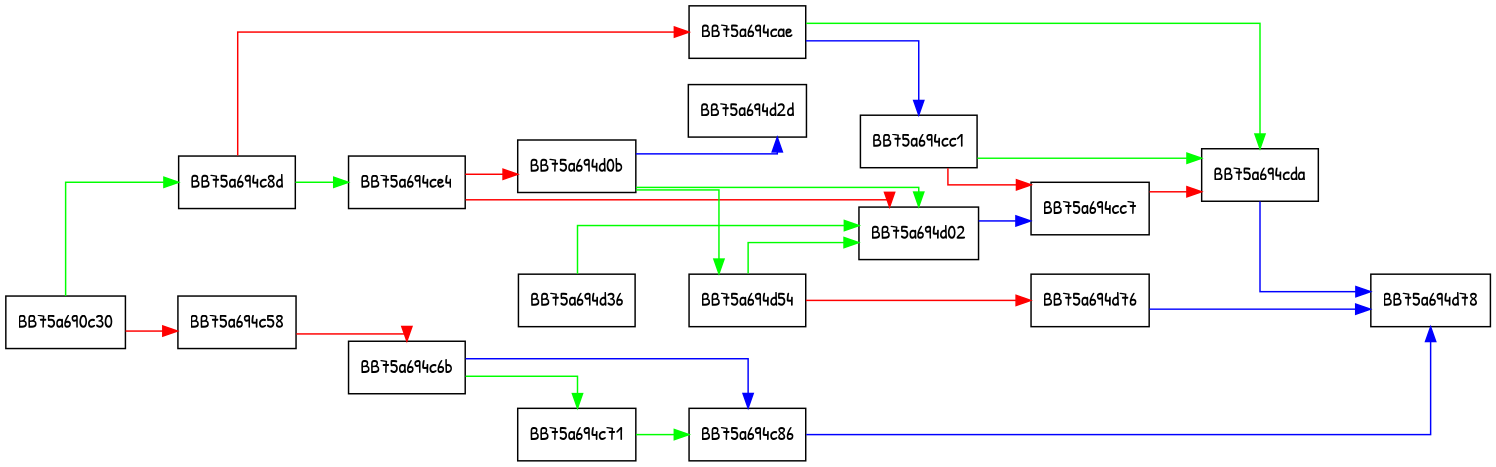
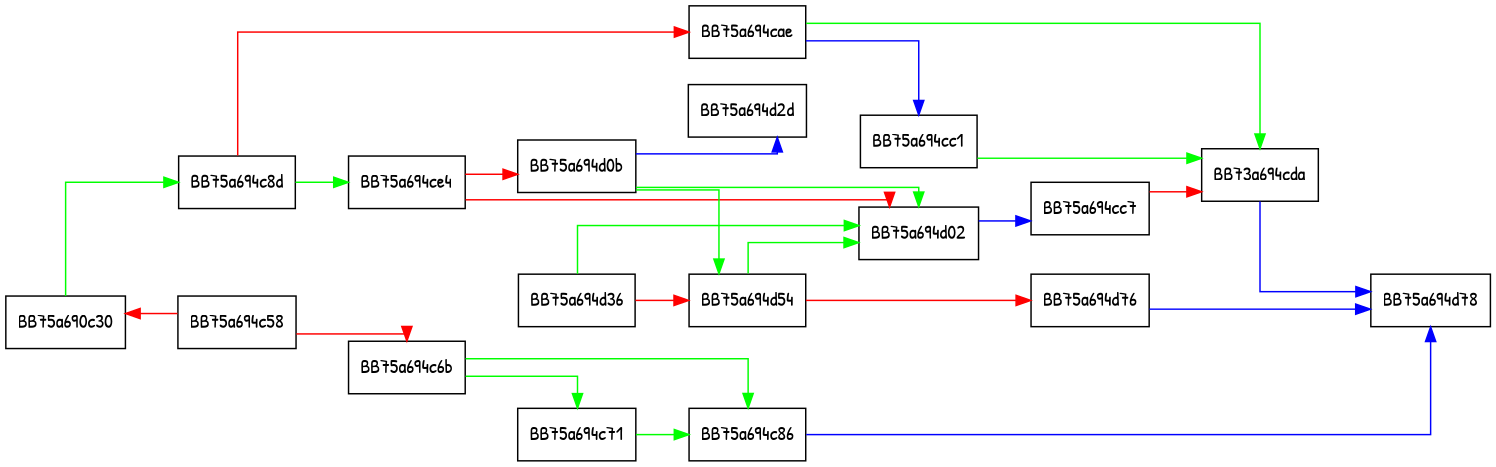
(1260, 175) -> (1260, 175)
(974, 185) -> none
none -> (655, 300)
(144, 331) -> (159, 314)
(624, 359) -> (624, 359)
